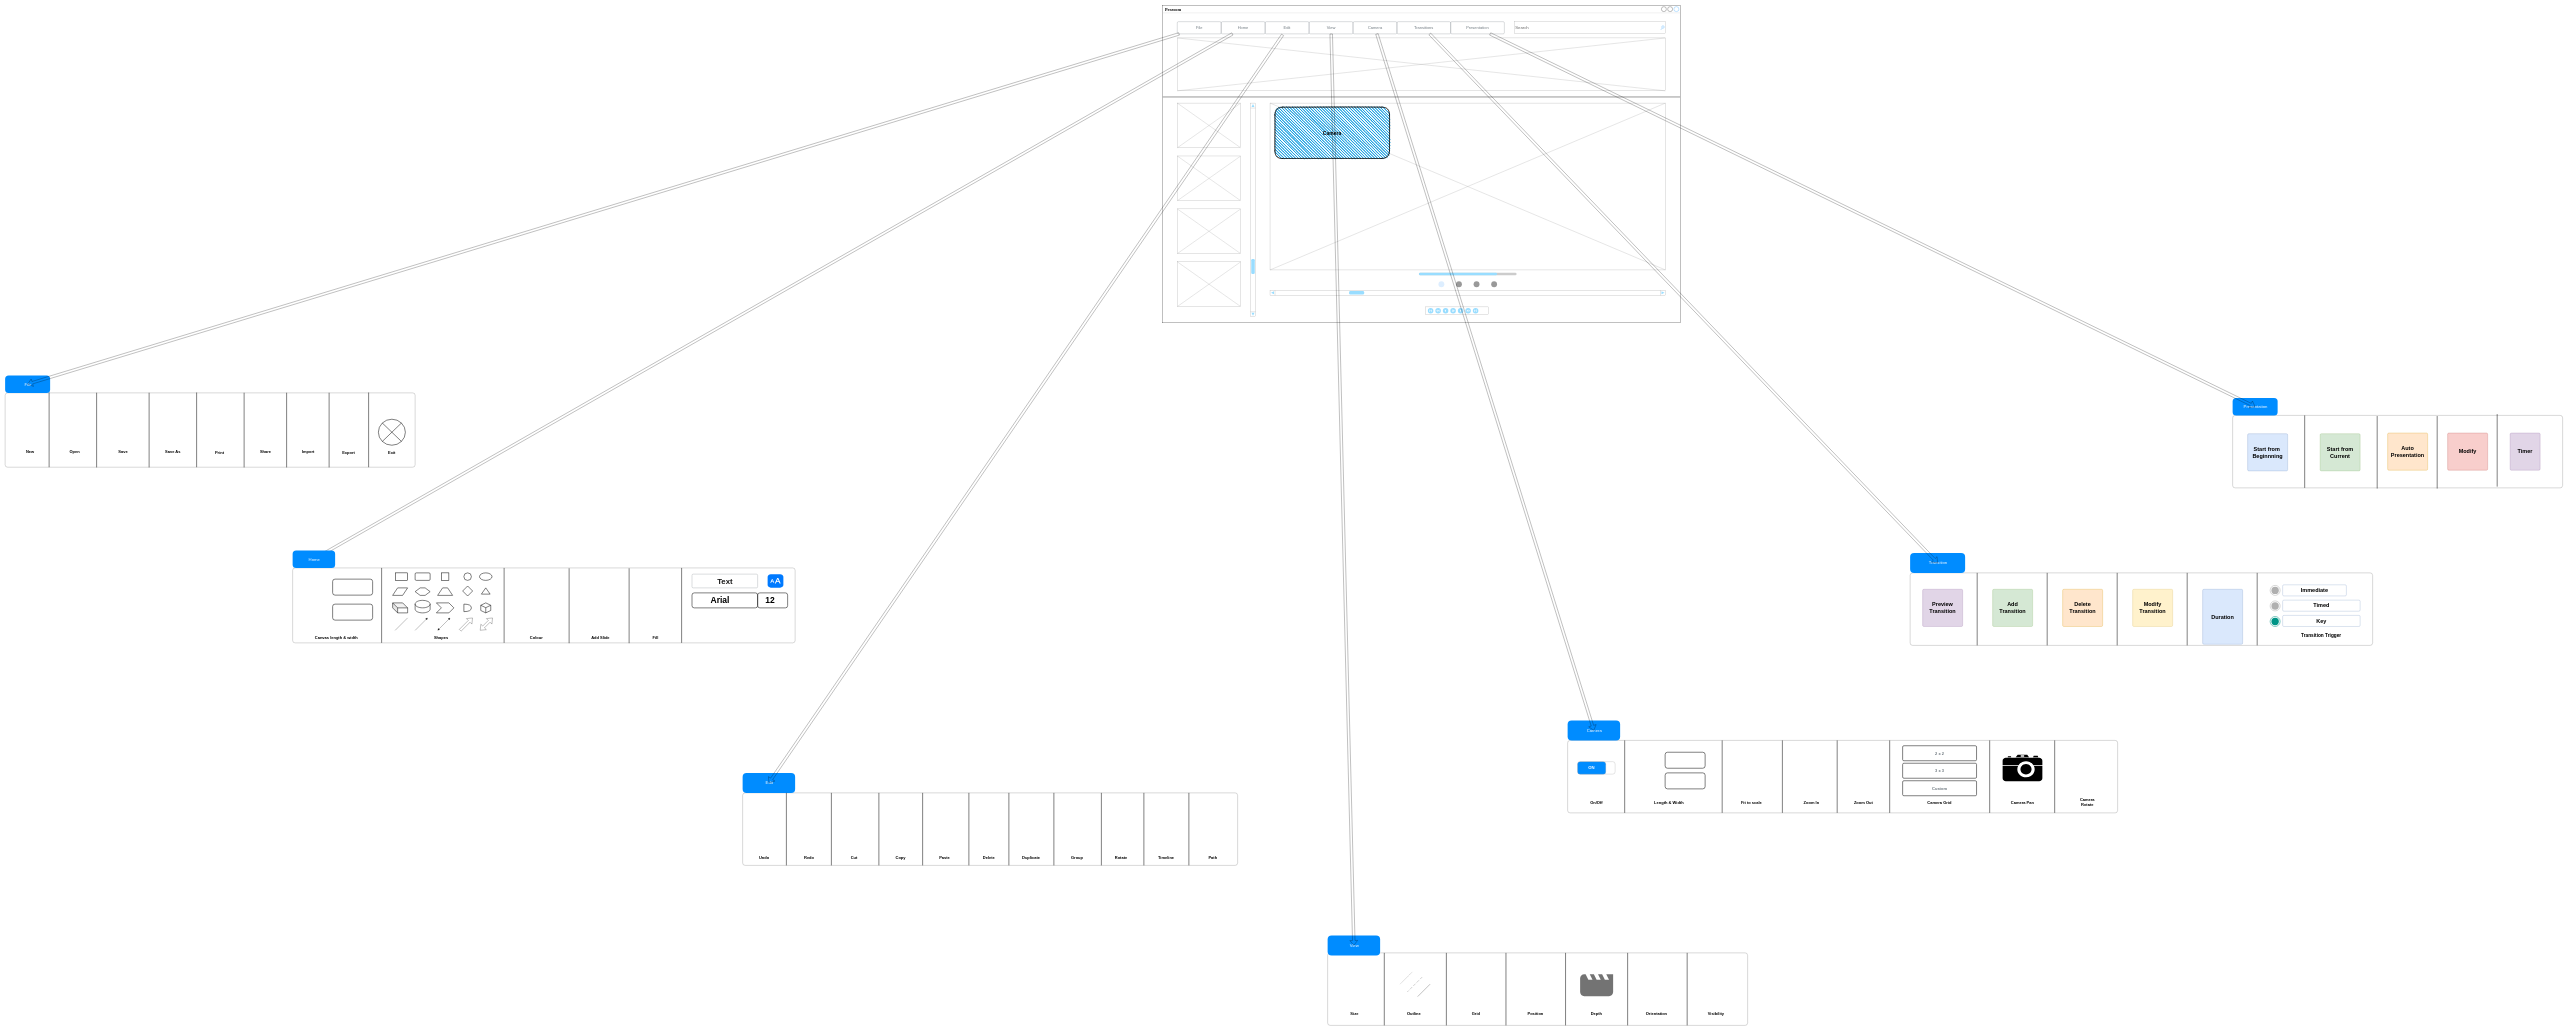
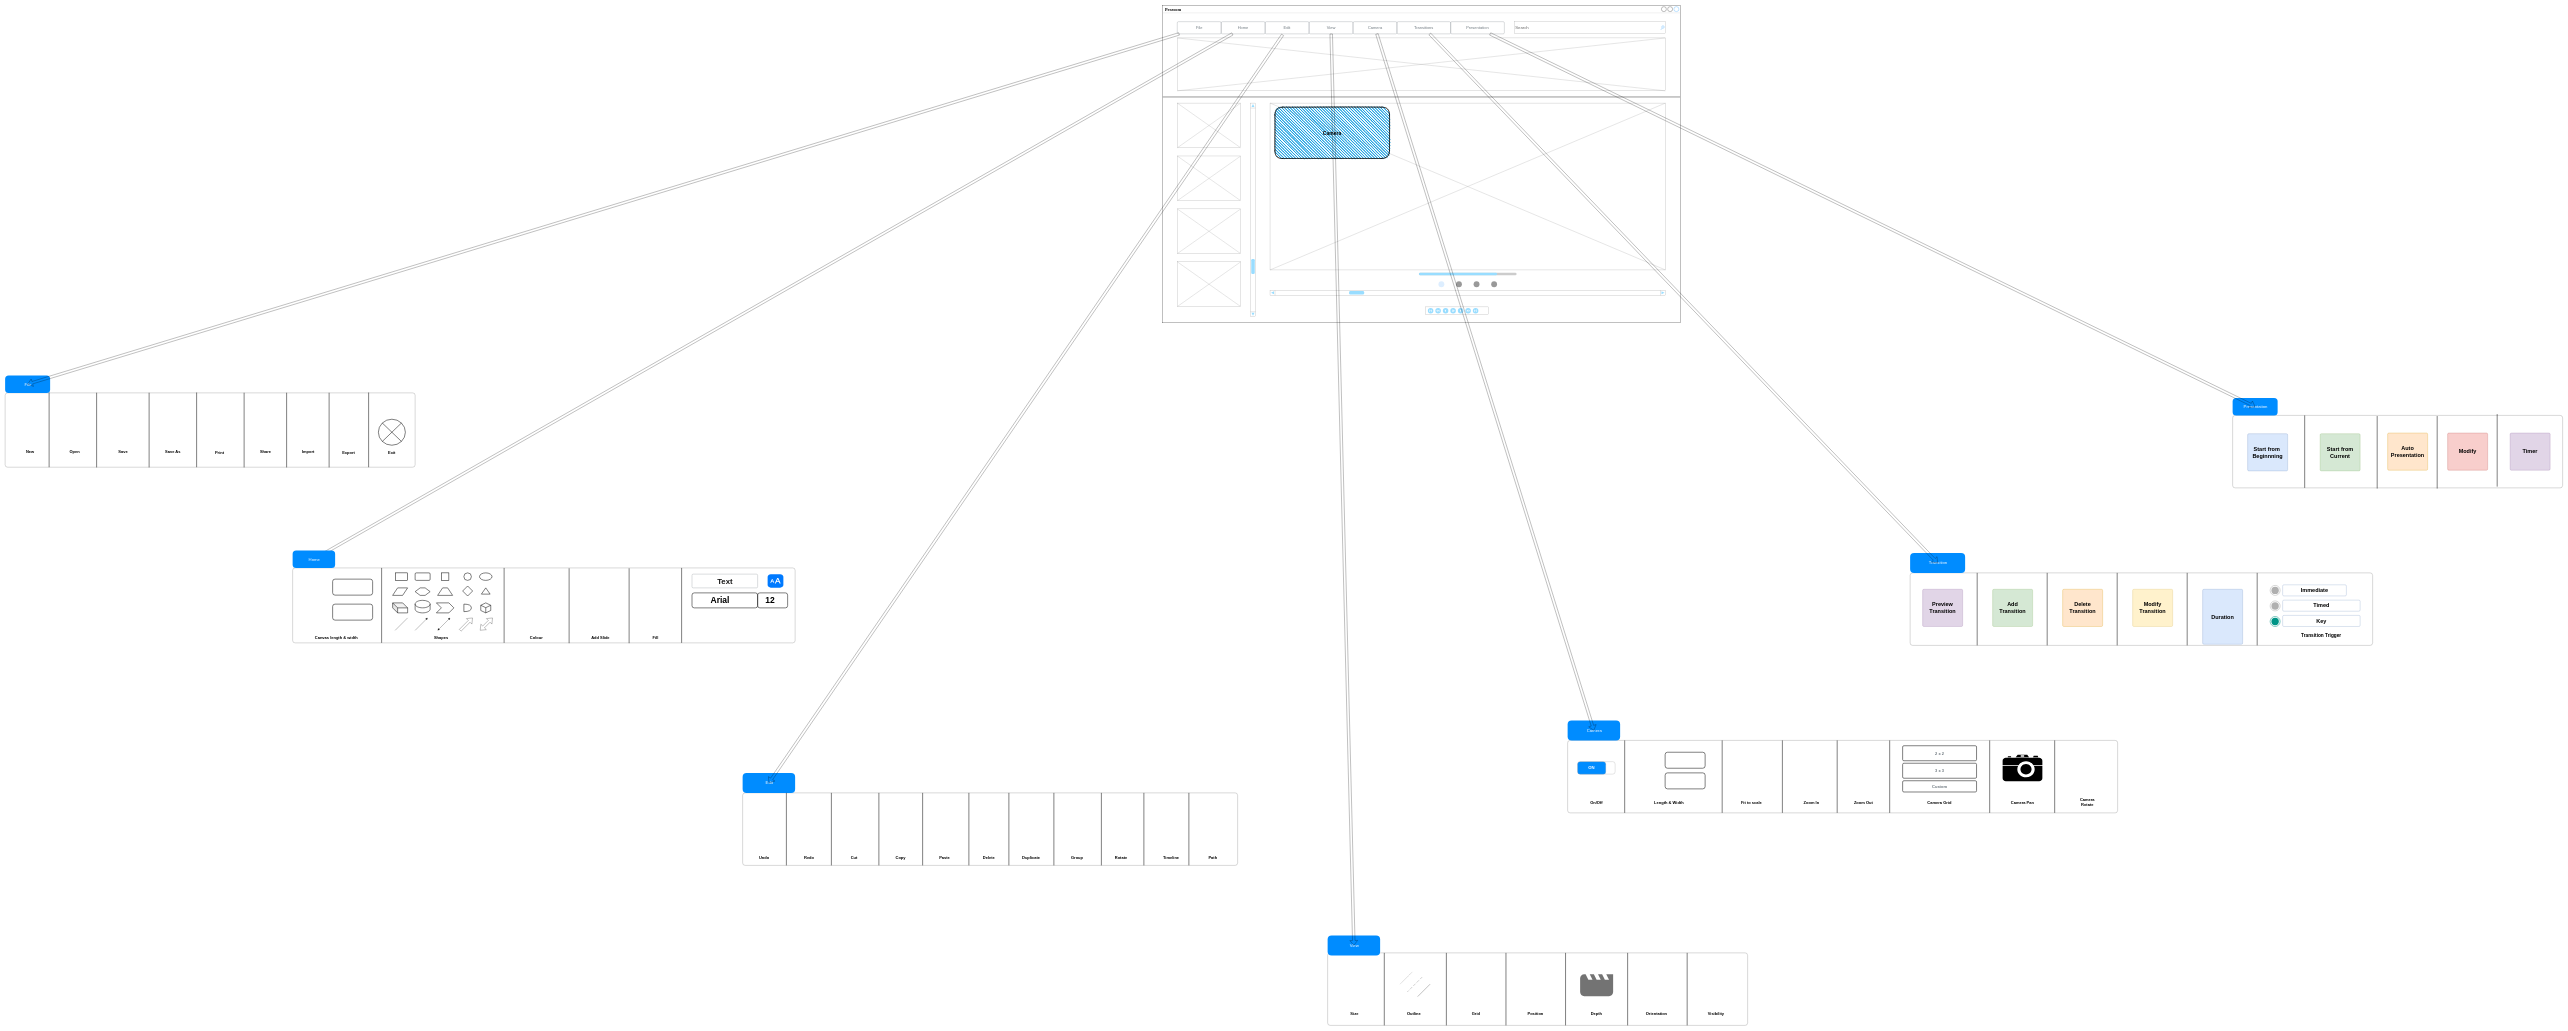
(2525, 451) -> (2530, 451)
(1940, 788) -> (1940, 786)
(1166, 858) -> (1171, 858)
